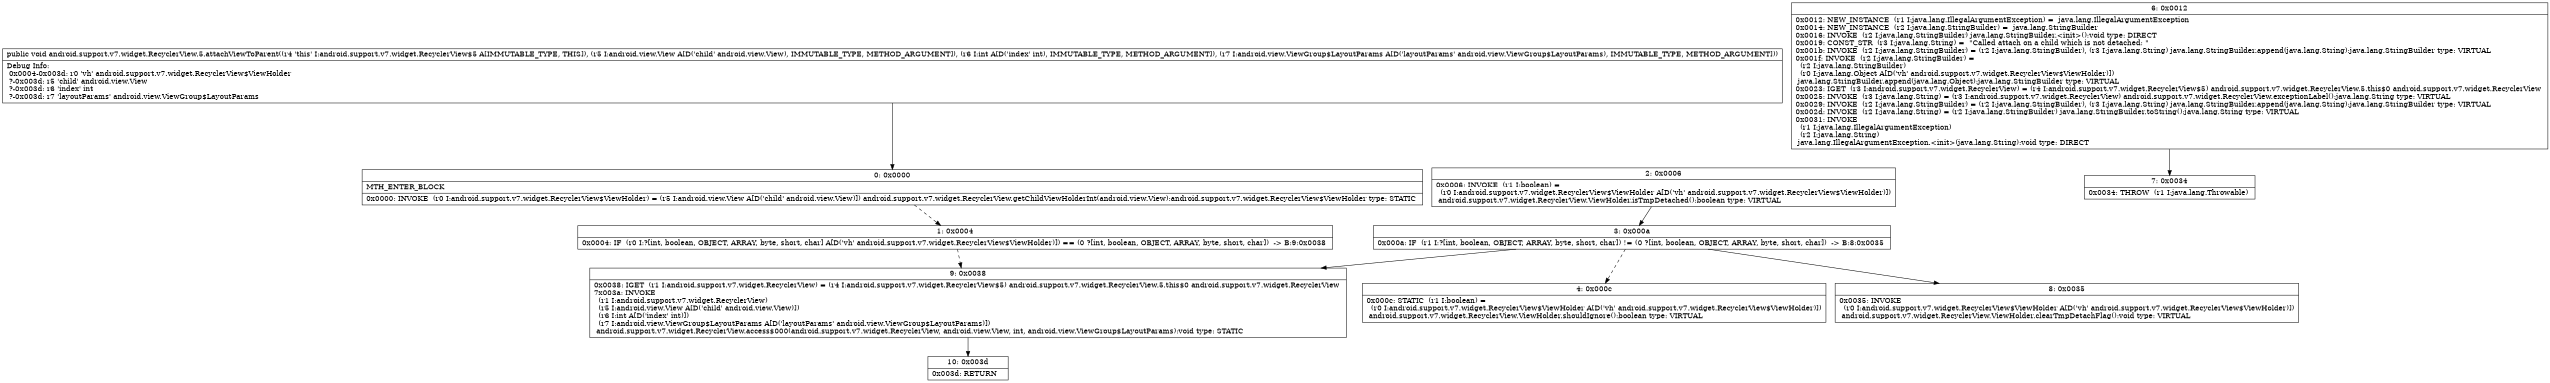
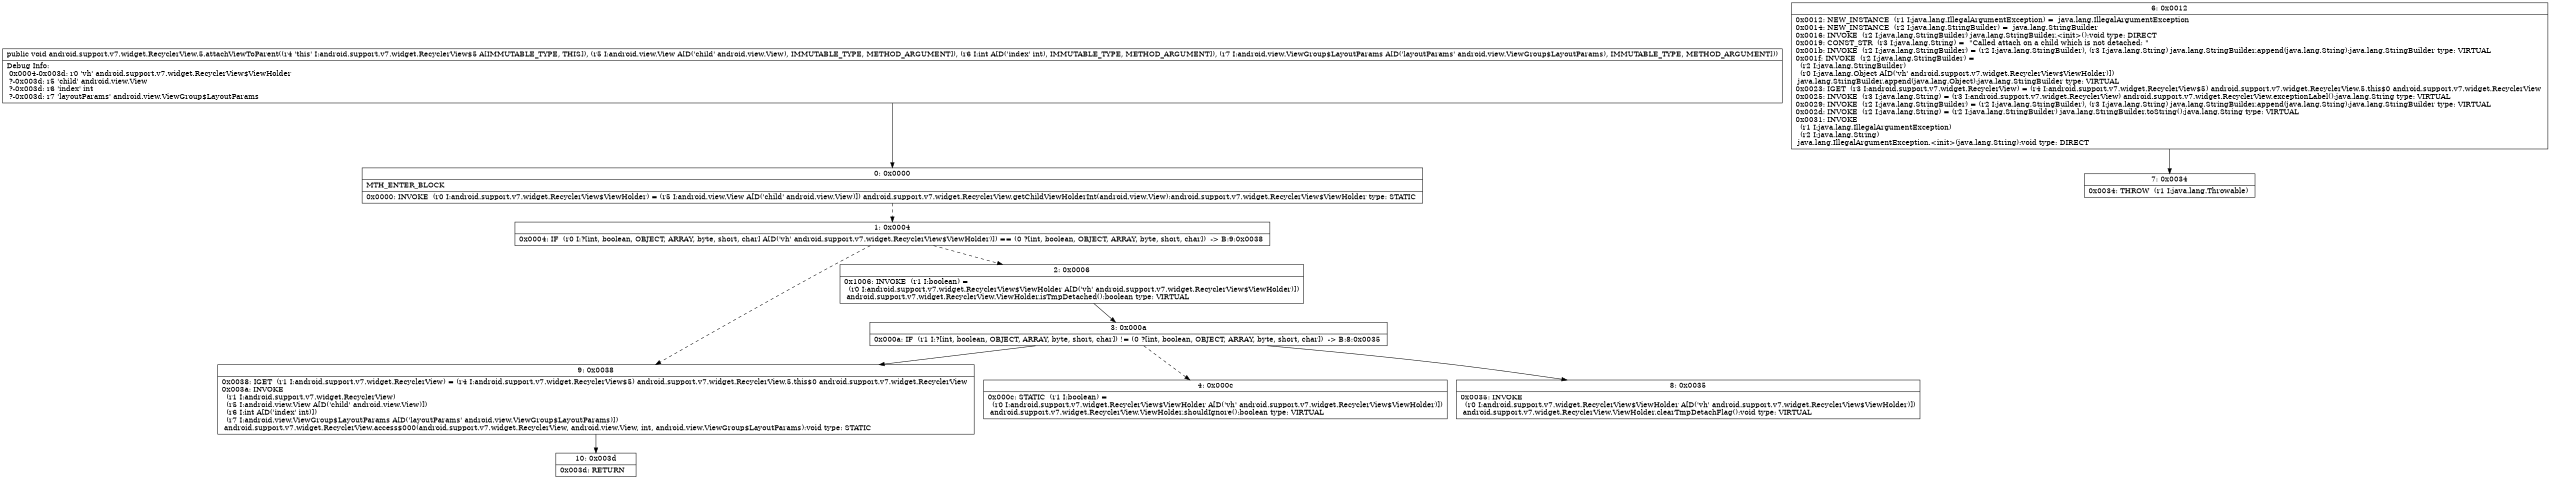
(1499, 185) -> (907, 282)
none -> (966, 254)
(627, 293) -> (255, 390)
